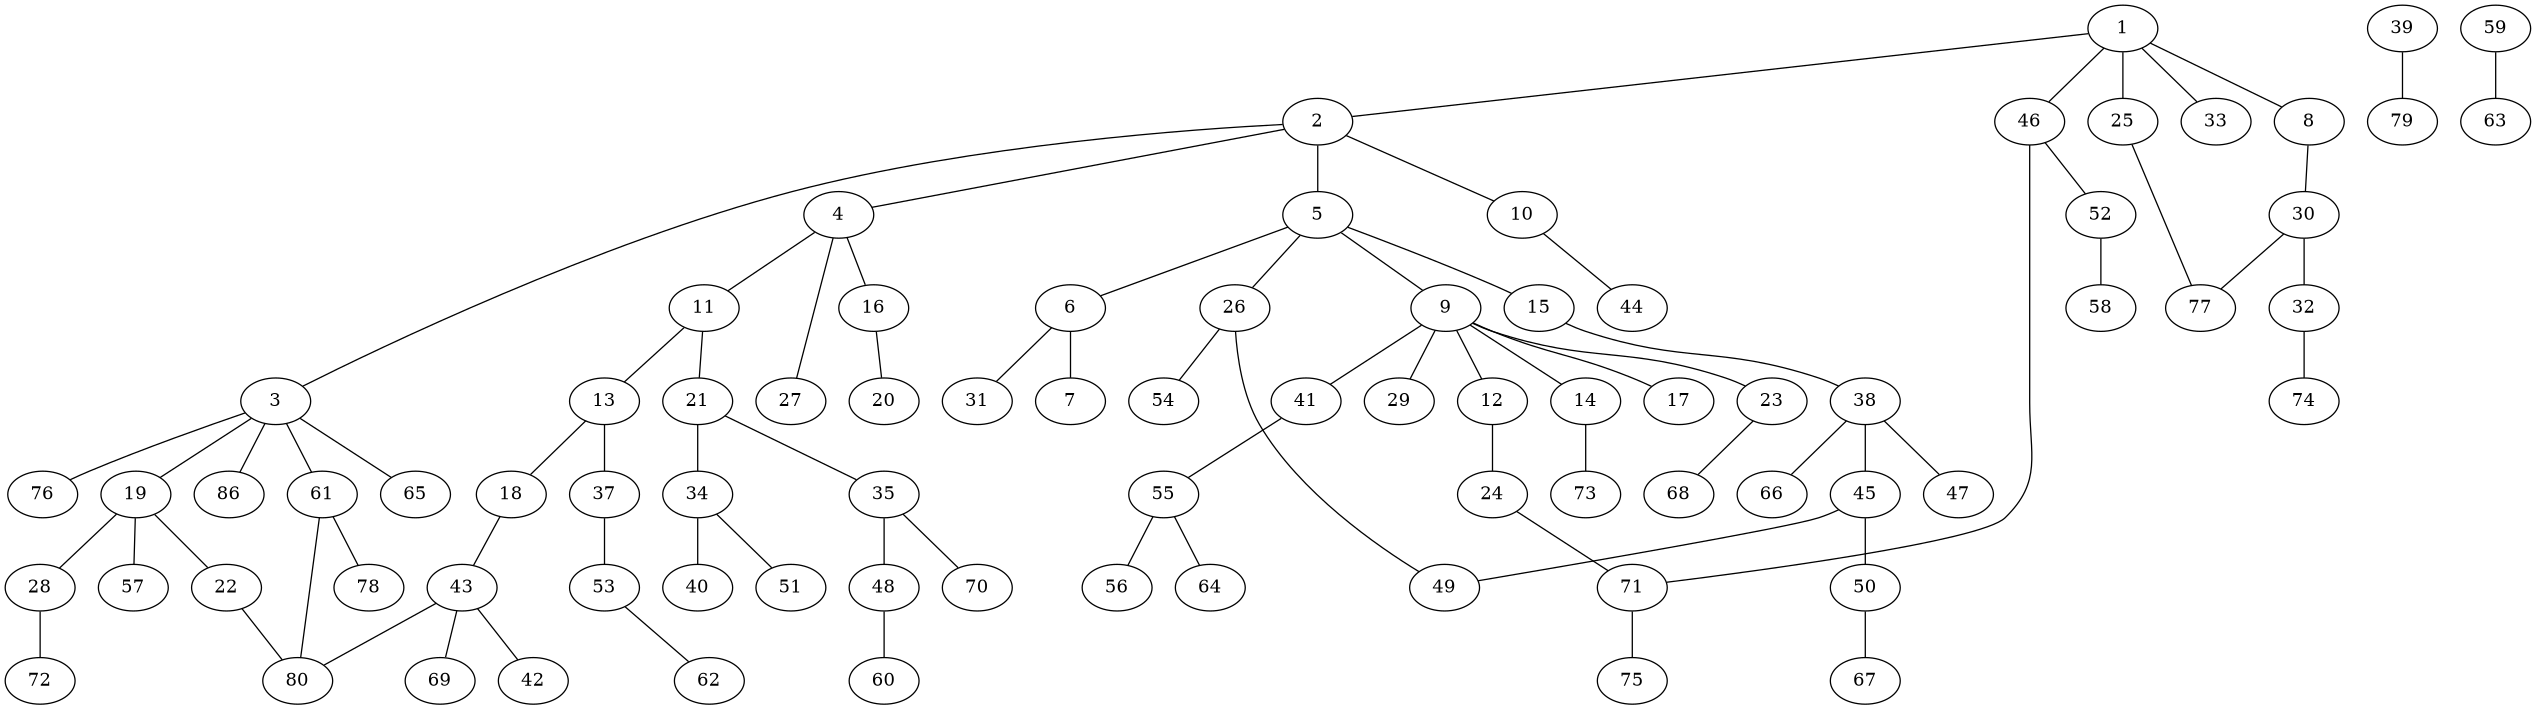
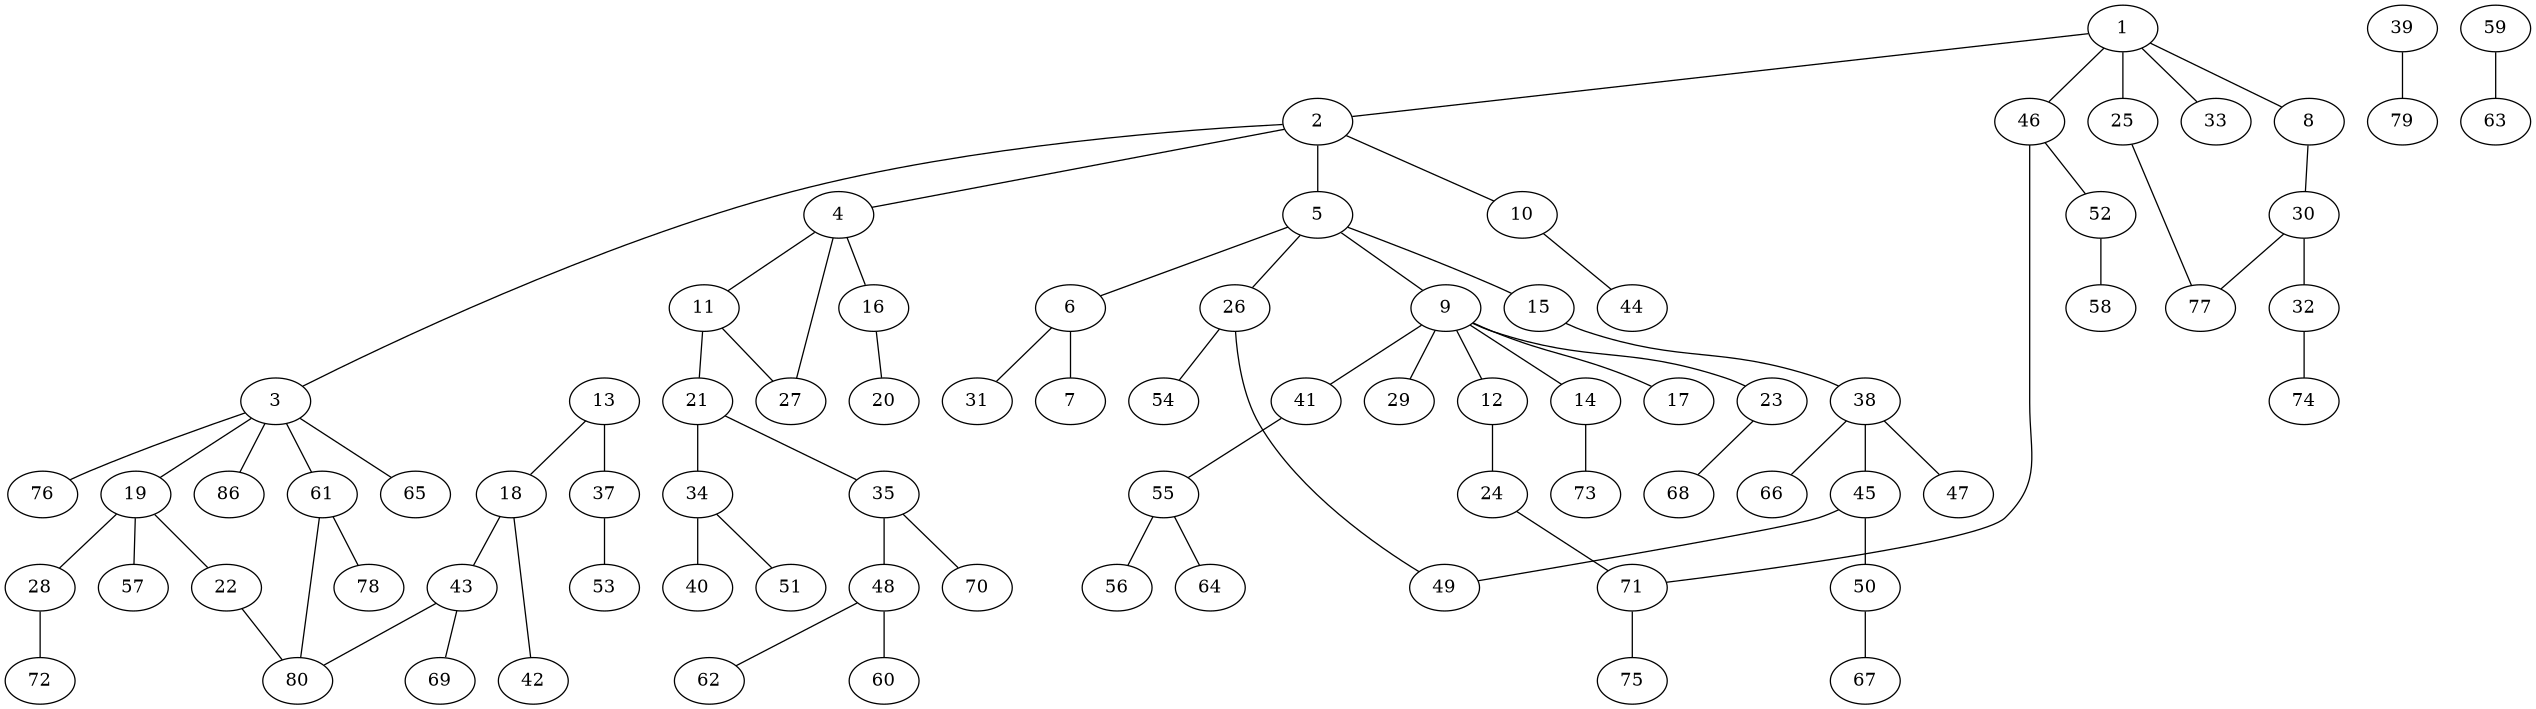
(654, 355) -> (748, 355)
(498, 634) -> (522, 588)
(657, 634) -> (797, 634)
